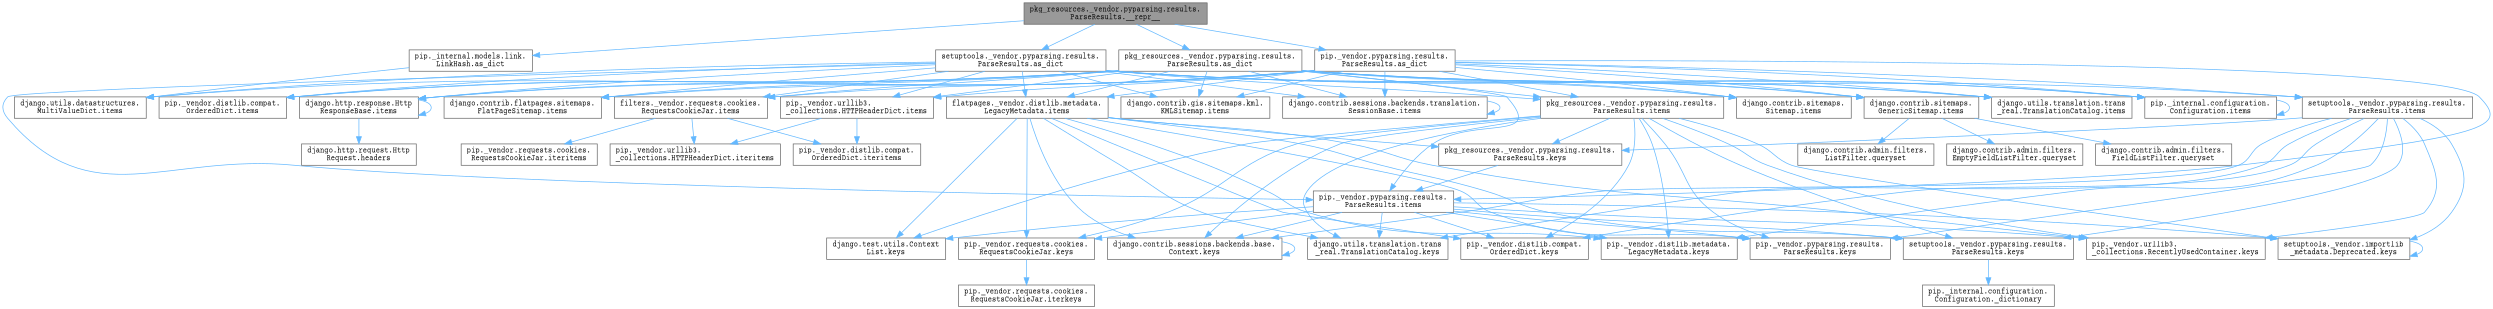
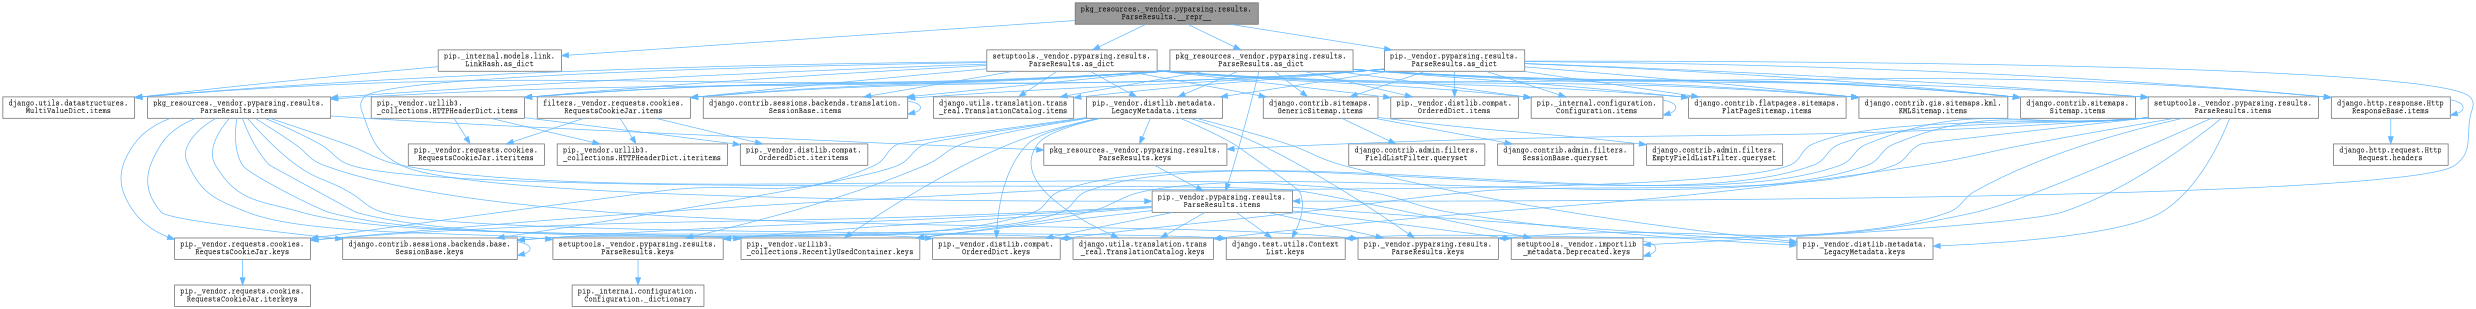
(706, 77) -> none
(1531, 88) -> none
(1027, 108) -> (1155, 108)
none -> (460, 128)
(1866, 155) -> (1566, 155)
none -> (1377, 189)
none -> (1947, 213)
(1195, 249) -> (430, 249)
